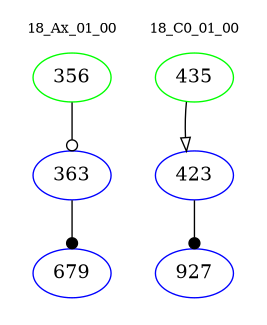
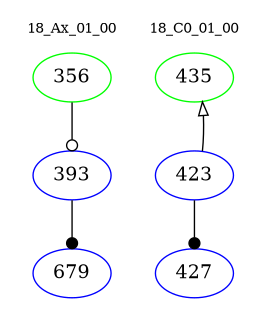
(185, 120) -> (204, 134)
(72, 175) -> (72, 175)
(194, 273) -> (194, 273)
